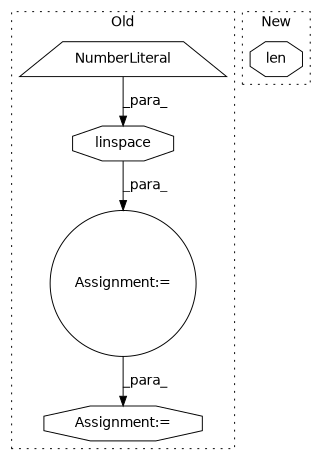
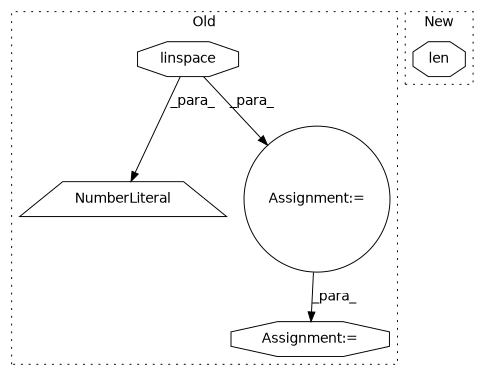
(123, 96) -> (158, 125)
